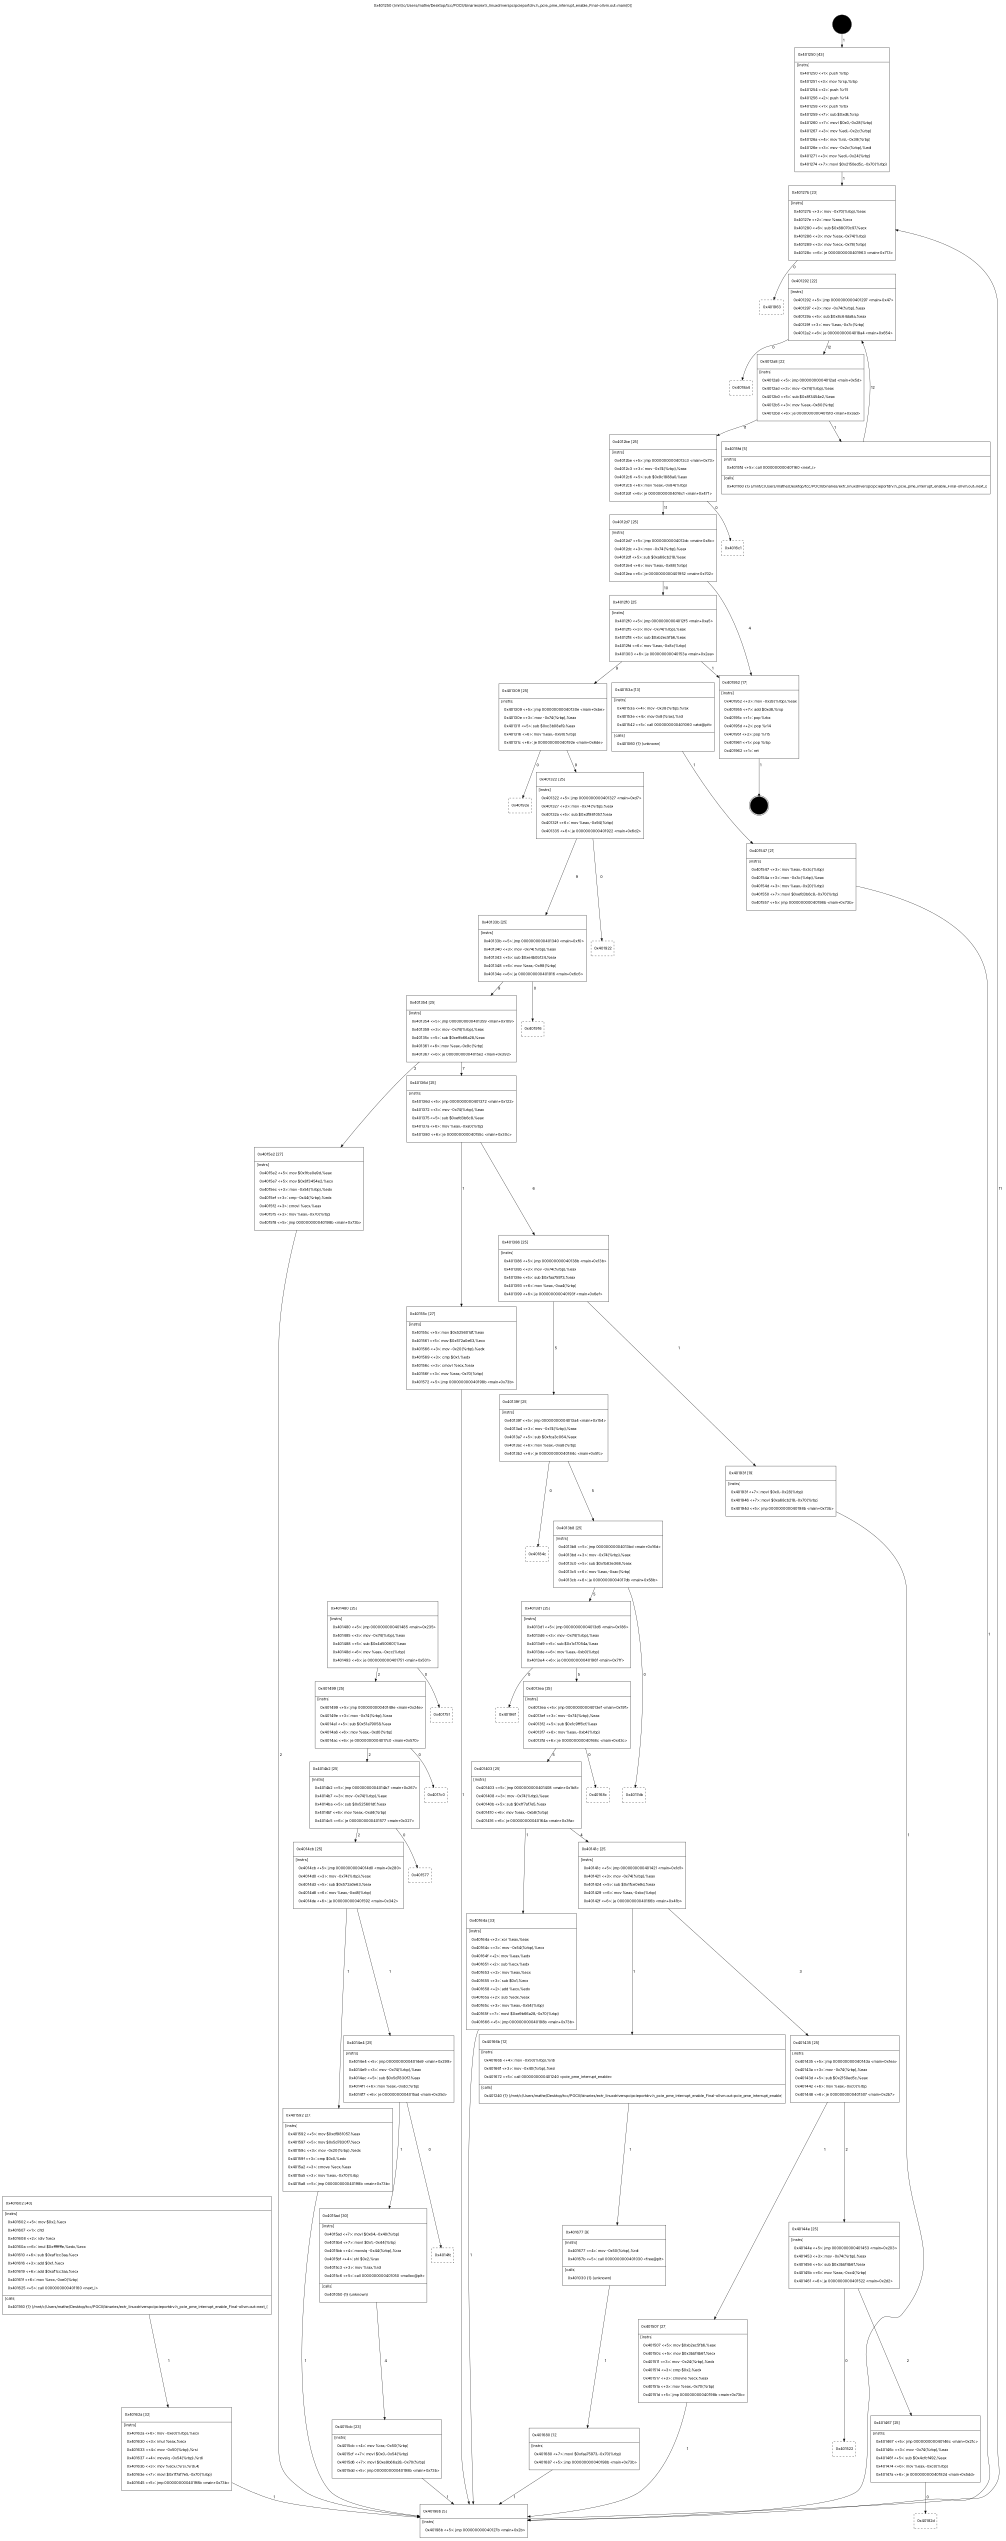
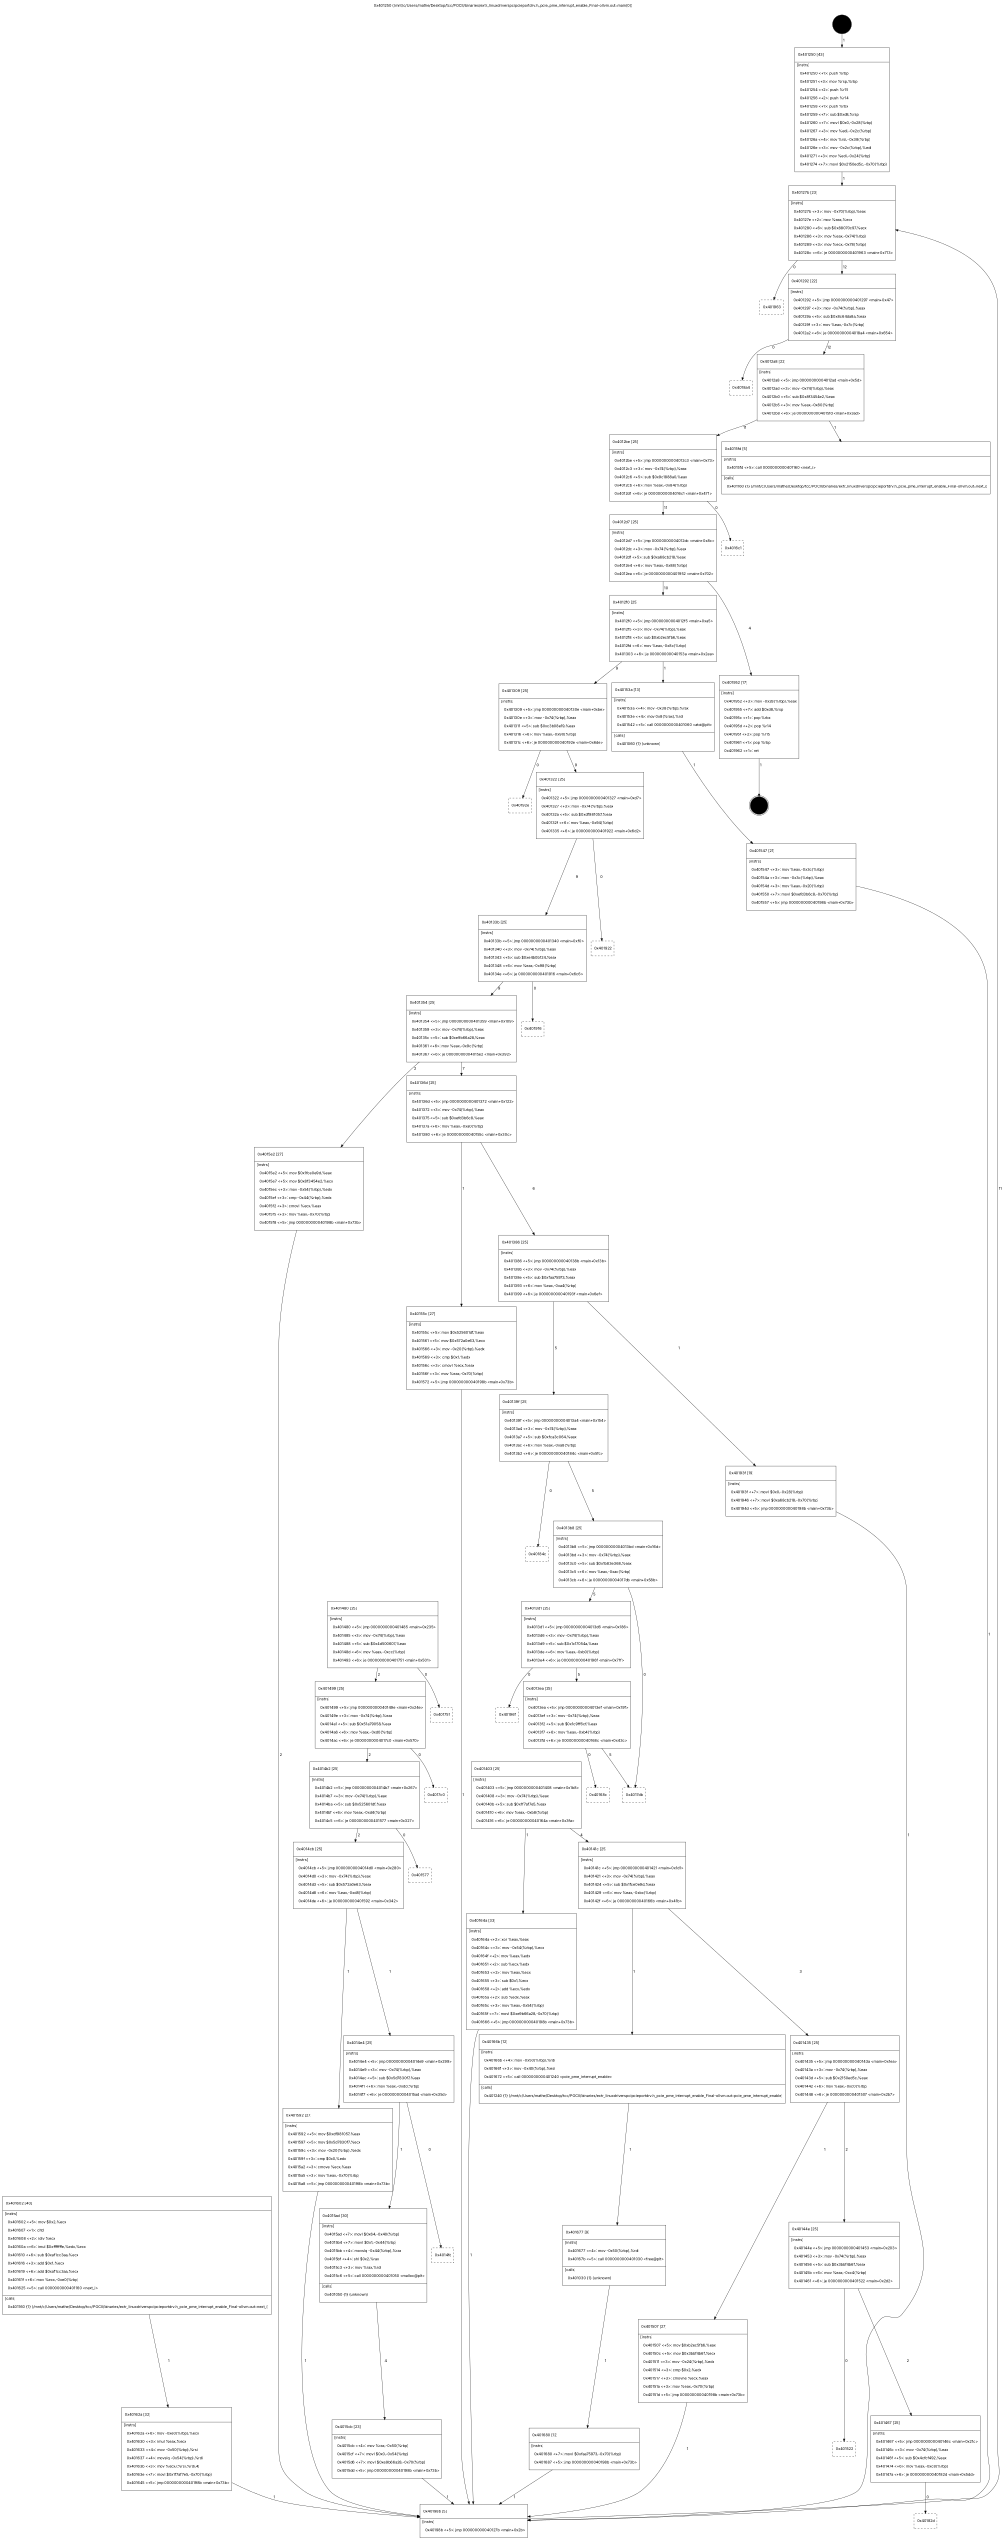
(870, 392) -> (842, 266)
(709, 669) -> (663, 671)
(552, 1754) -> (615, 1767)
